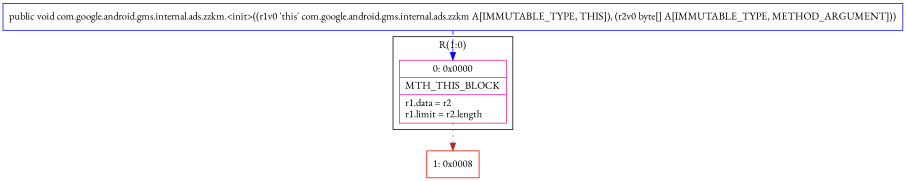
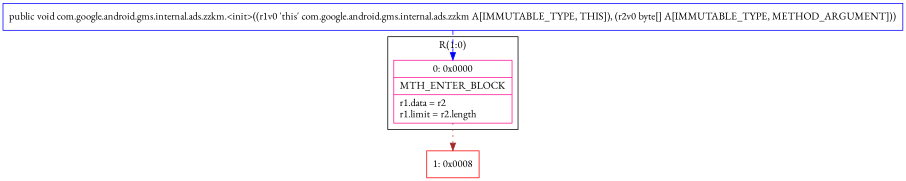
(453, 86) -> (453, 86)
